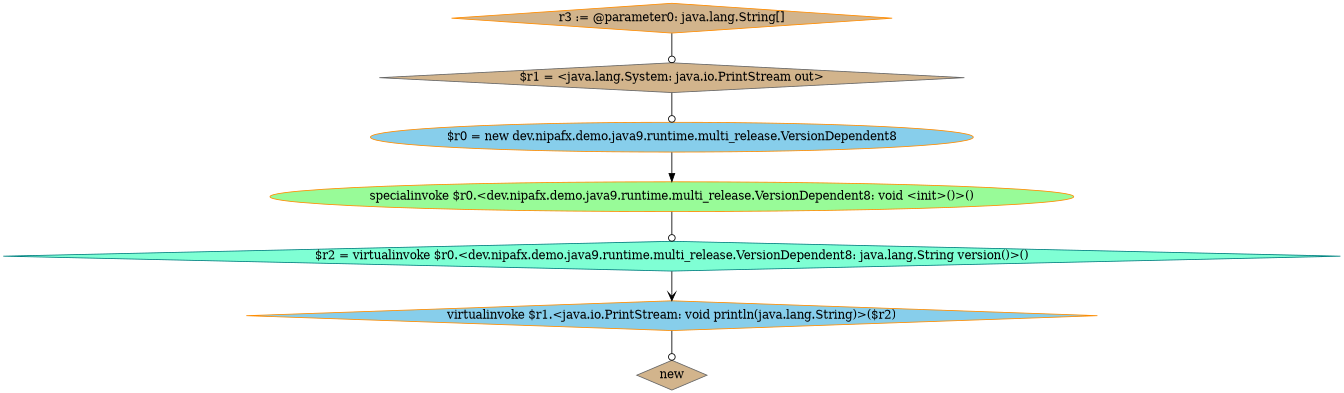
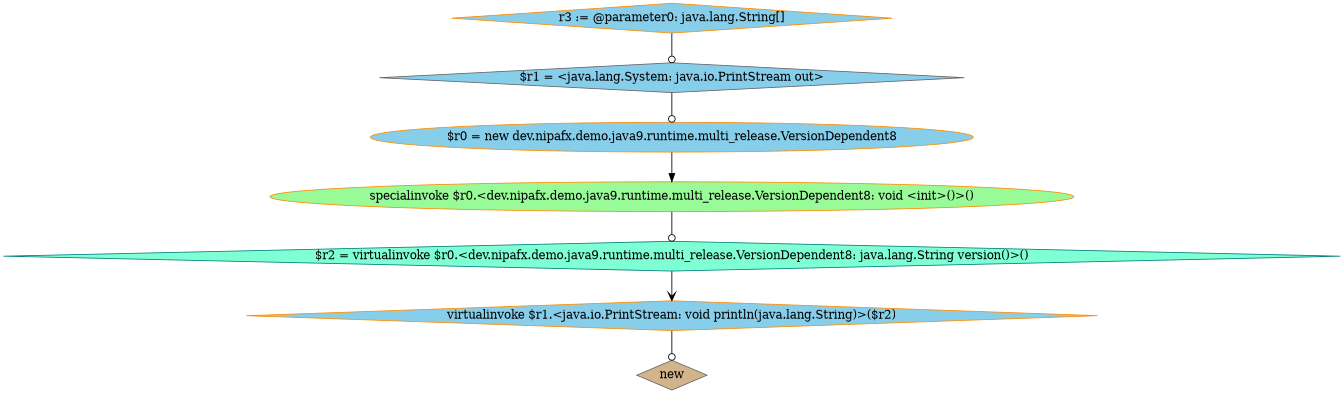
(672, 18) -> (672, 18)
(672, 78) -> (672, 78)
